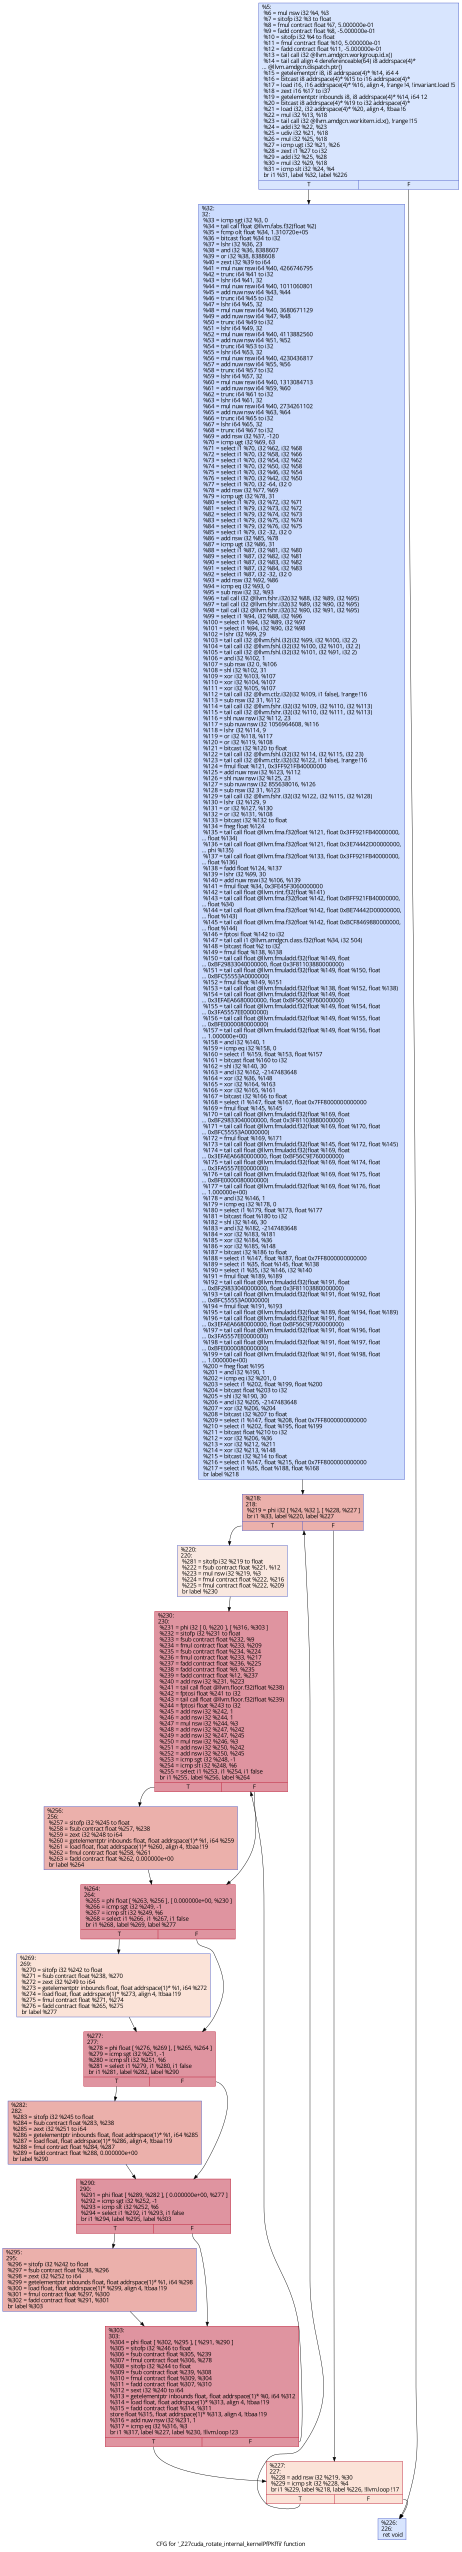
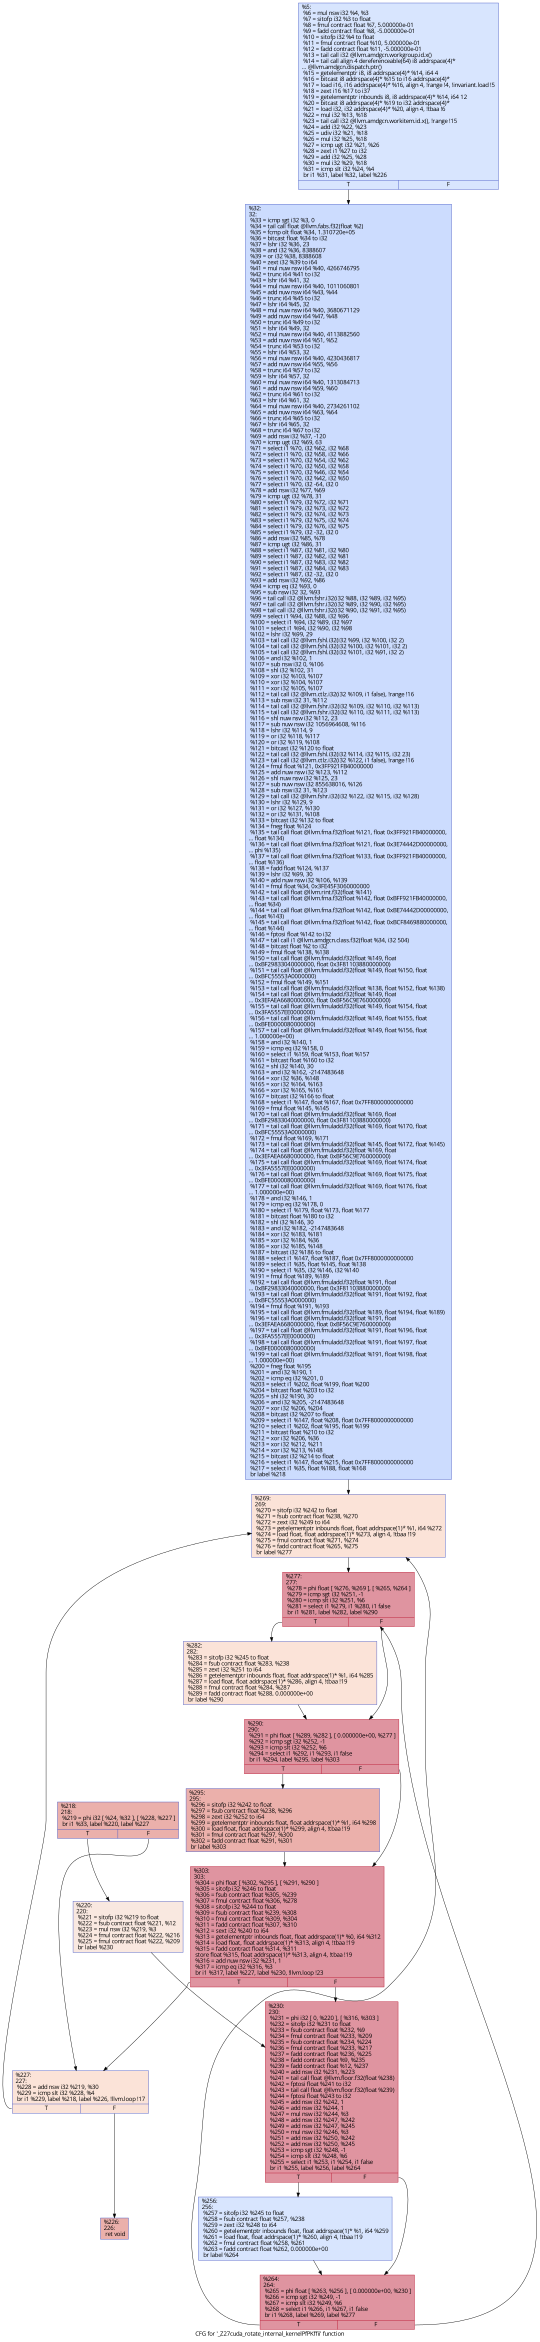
(416, 1353) -> none
(303, 1485) -> (348, 1485)
(222, 1562) -> (118, 1918)
(141, 1838) -> (295, 2229)
(310, 2056) -> (46, 1761)
(105, 2133) -> (280, 1673)
(334, 2483) -> (80, 2092)
(392, 2529) -> (114, 2229)
